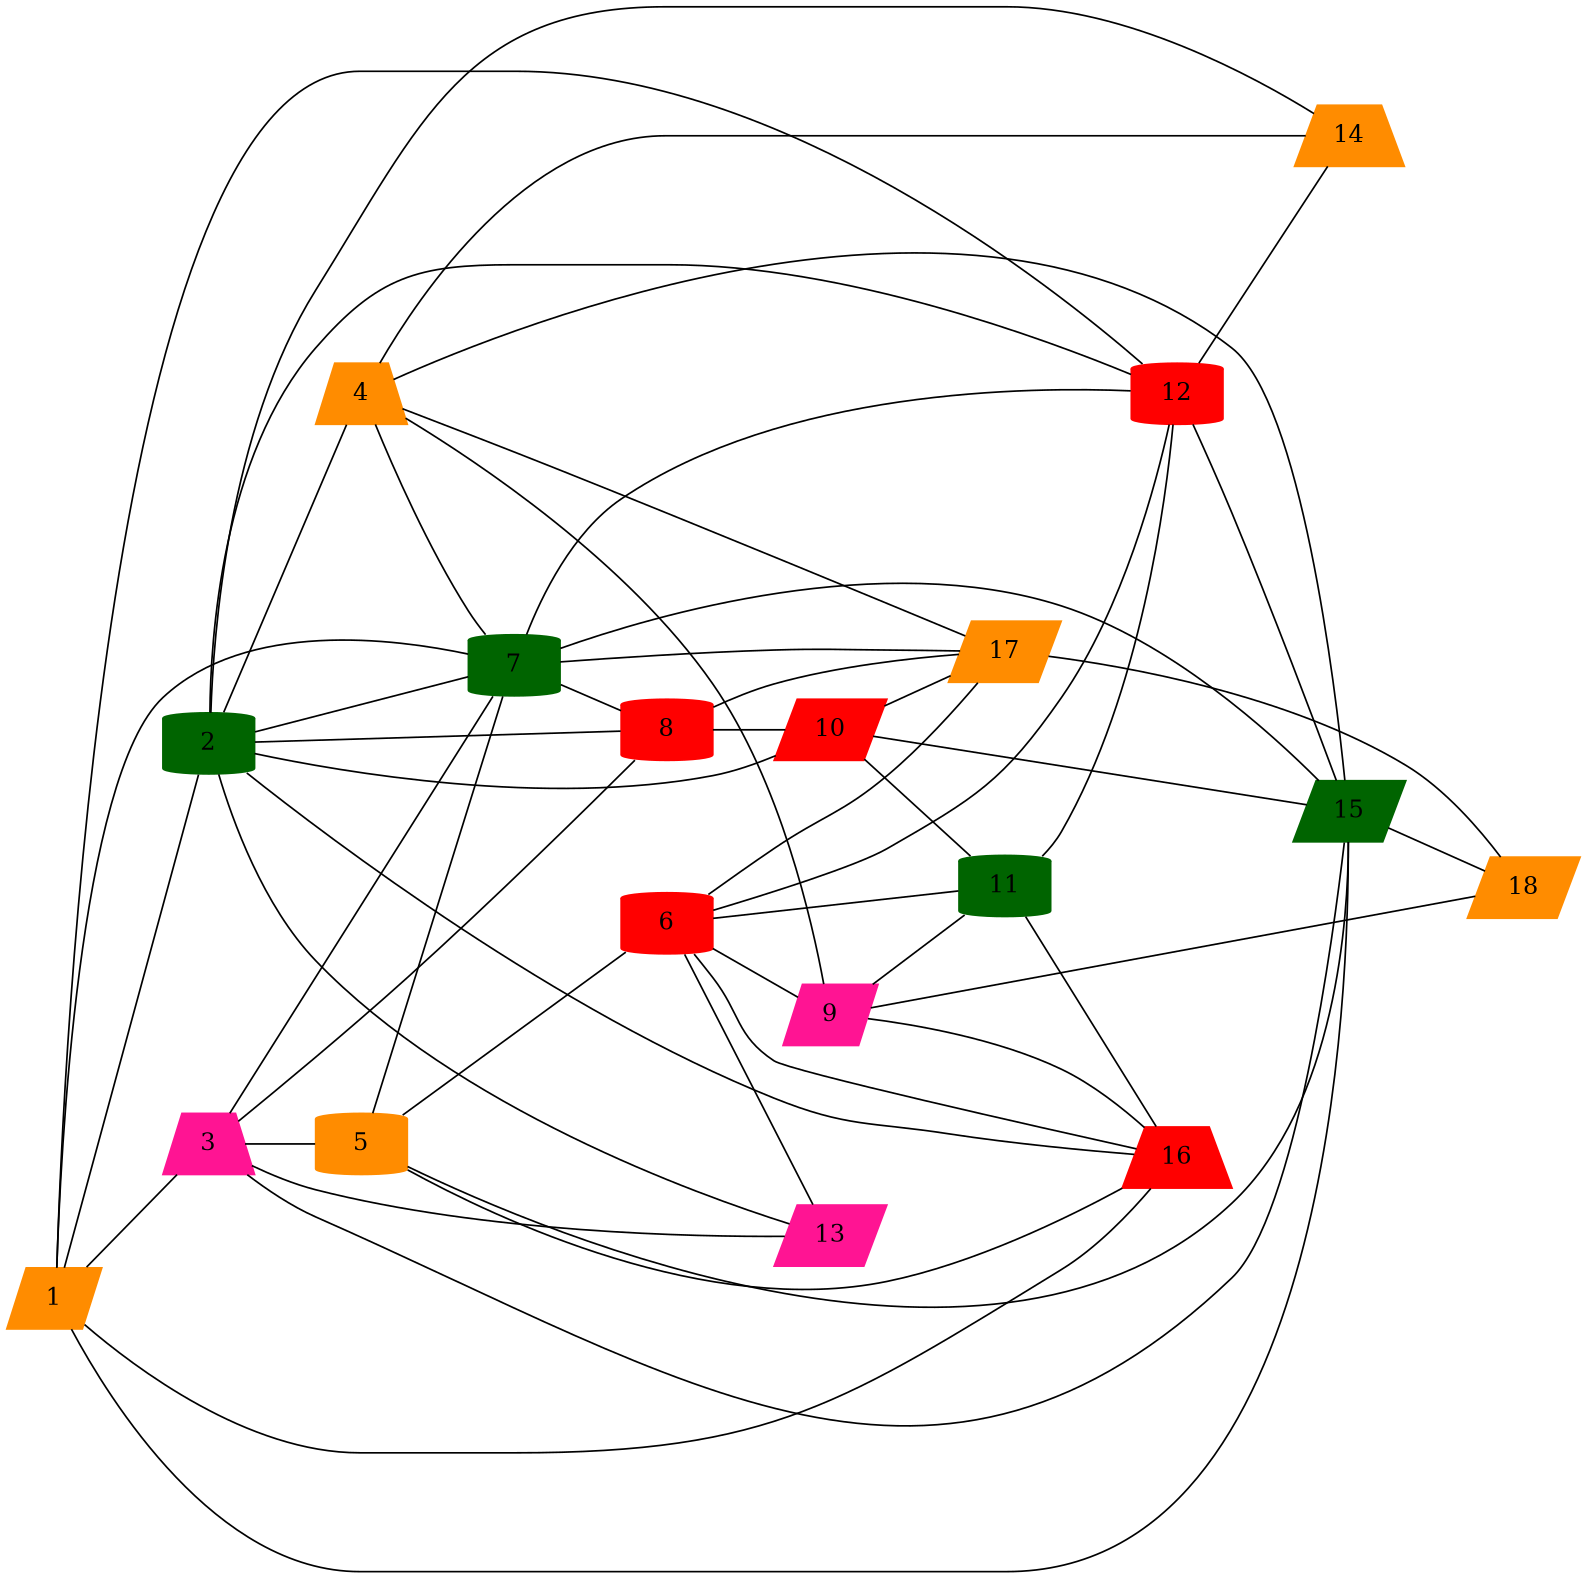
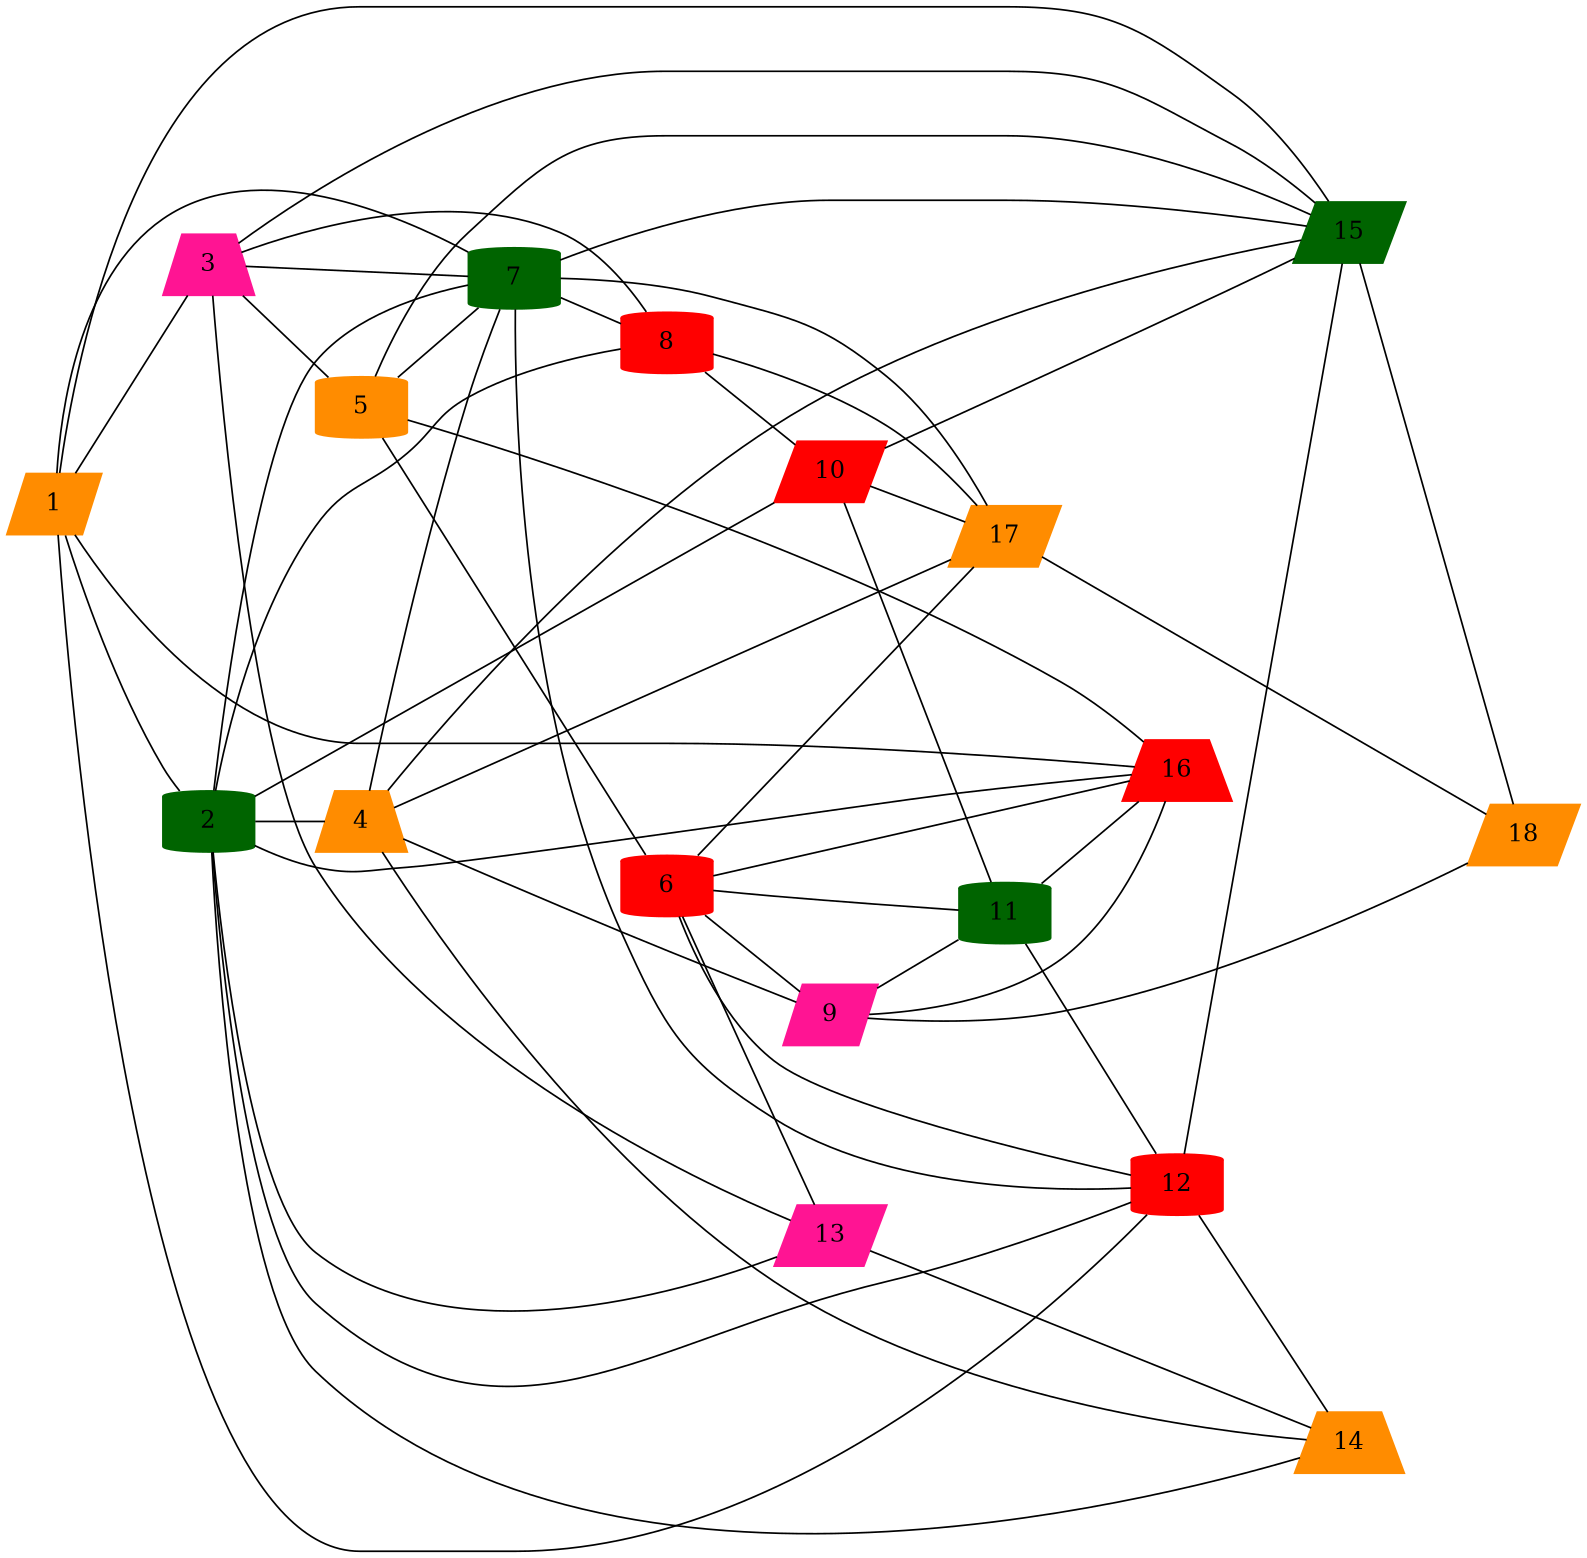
none -> (1091, 1339)
